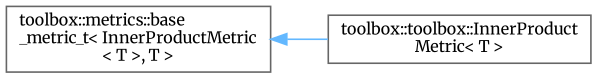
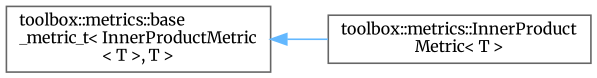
(460, 39) -> (460, 39)
